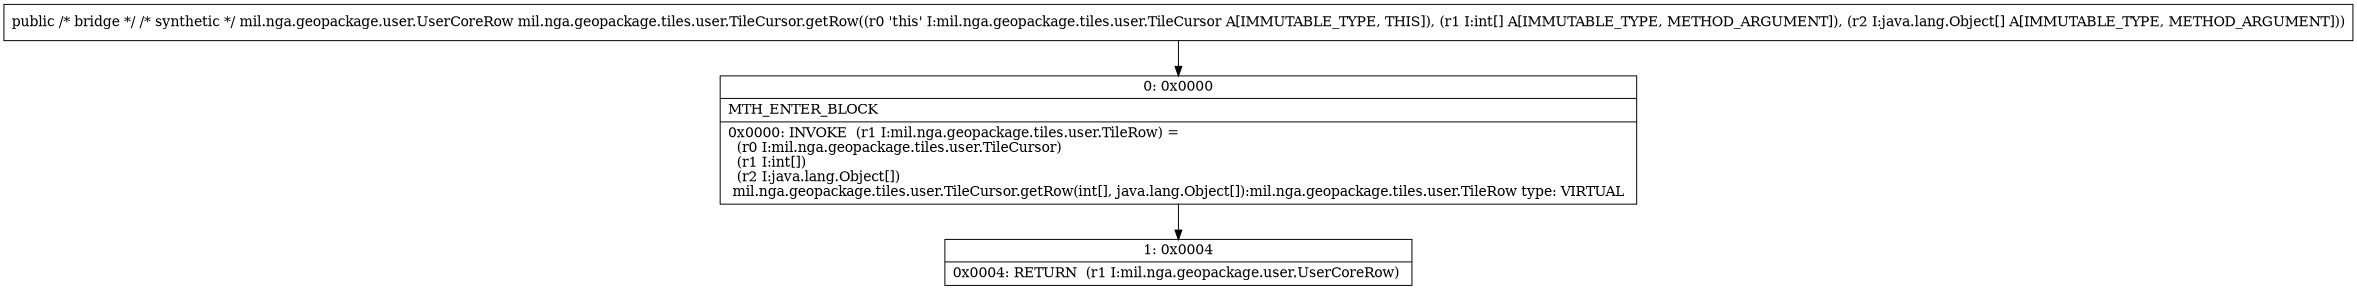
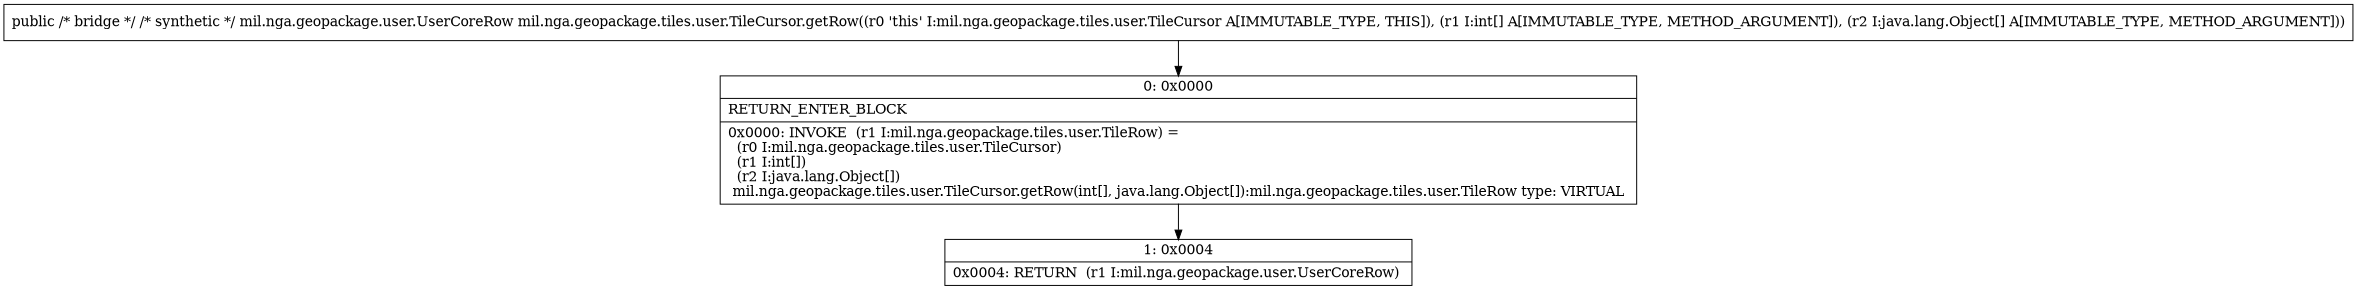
(803, 110) -> (818, 110)
